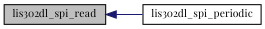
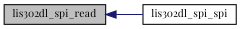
(202, 15) -> (190, 15)
